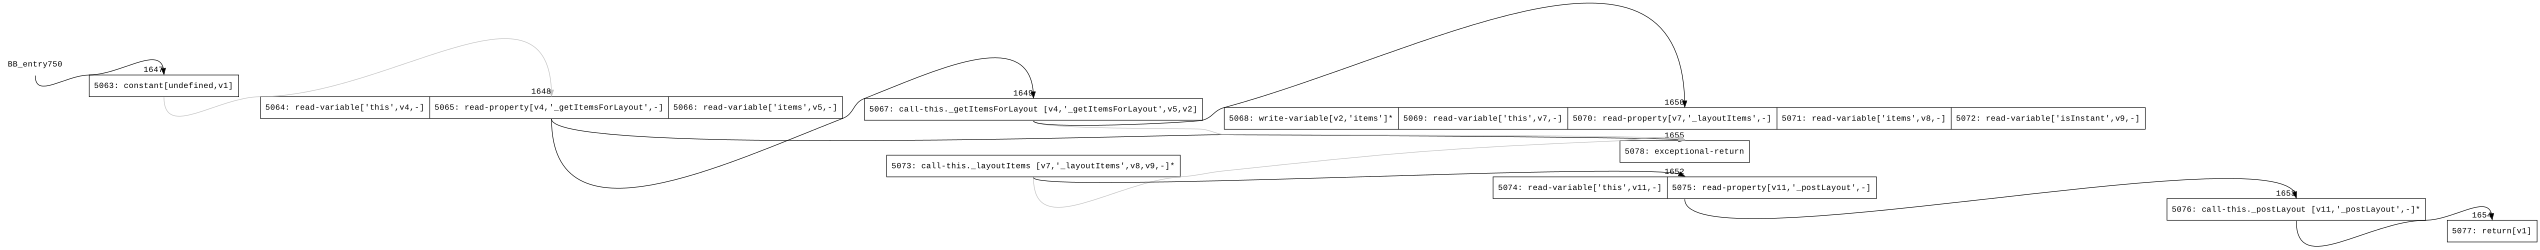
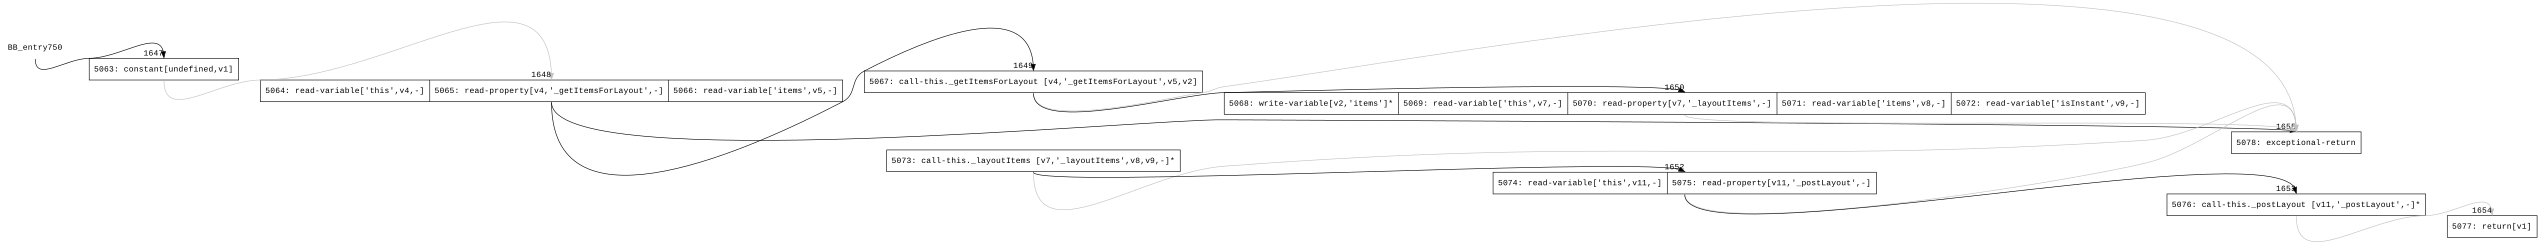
none -> (1988, 123)
none -> (2001, 189)
(2387, 227) -> (2387, 222)
